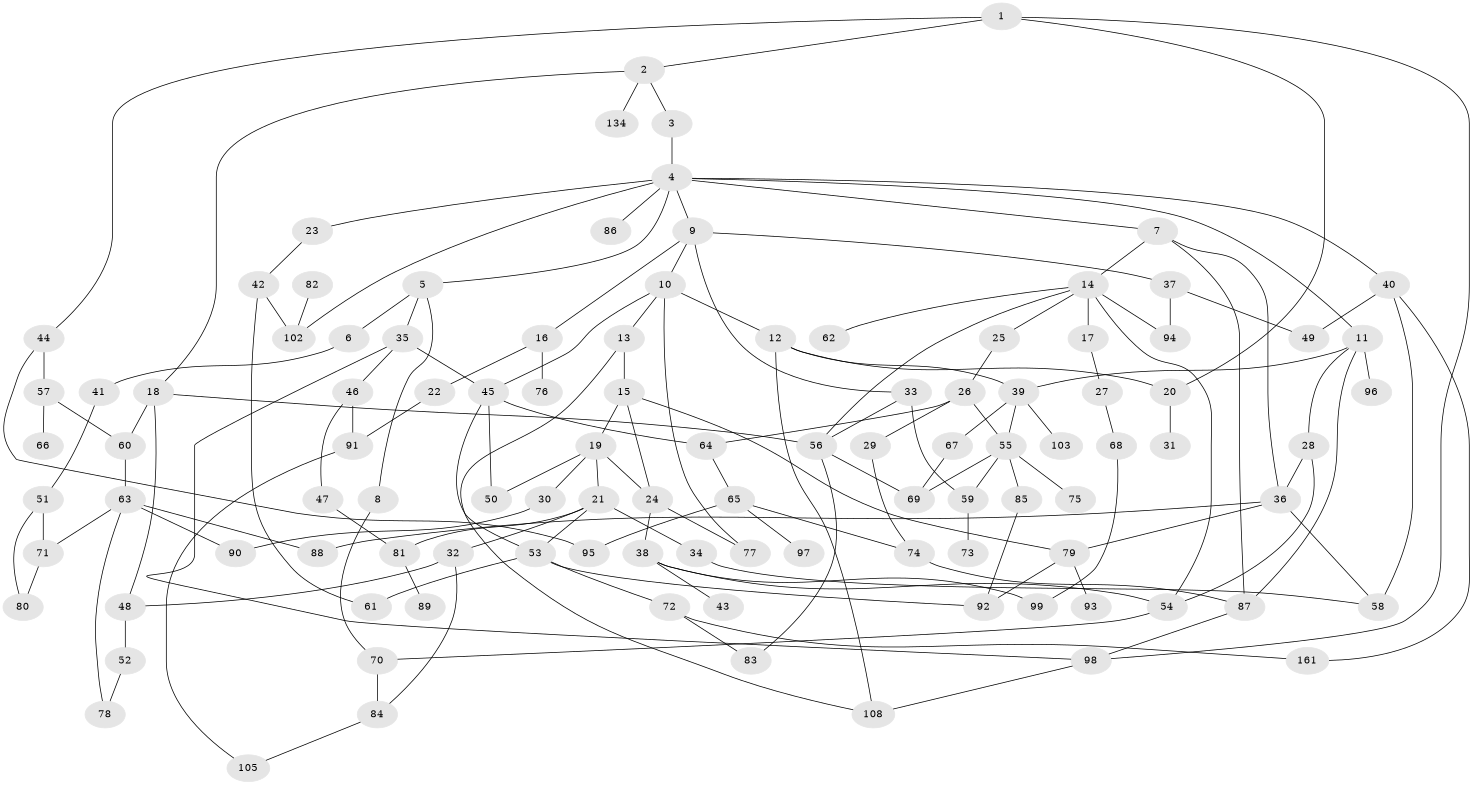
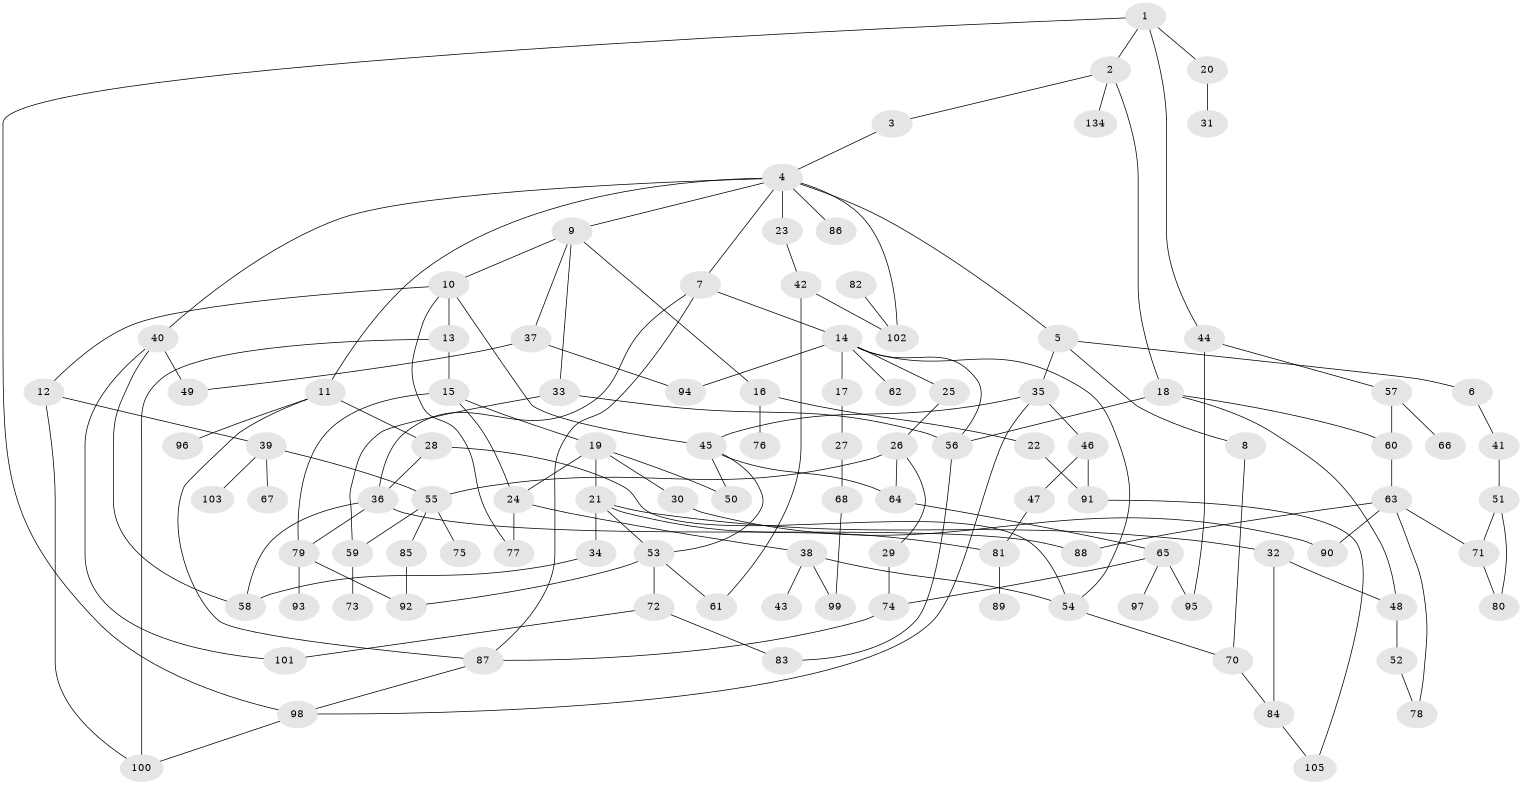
(971, 369) -> none
(1201, 370) -> none
(914, 500) -> none
(1307, 661) -> (285, 661)
(873, 715) -> (142, 768)
